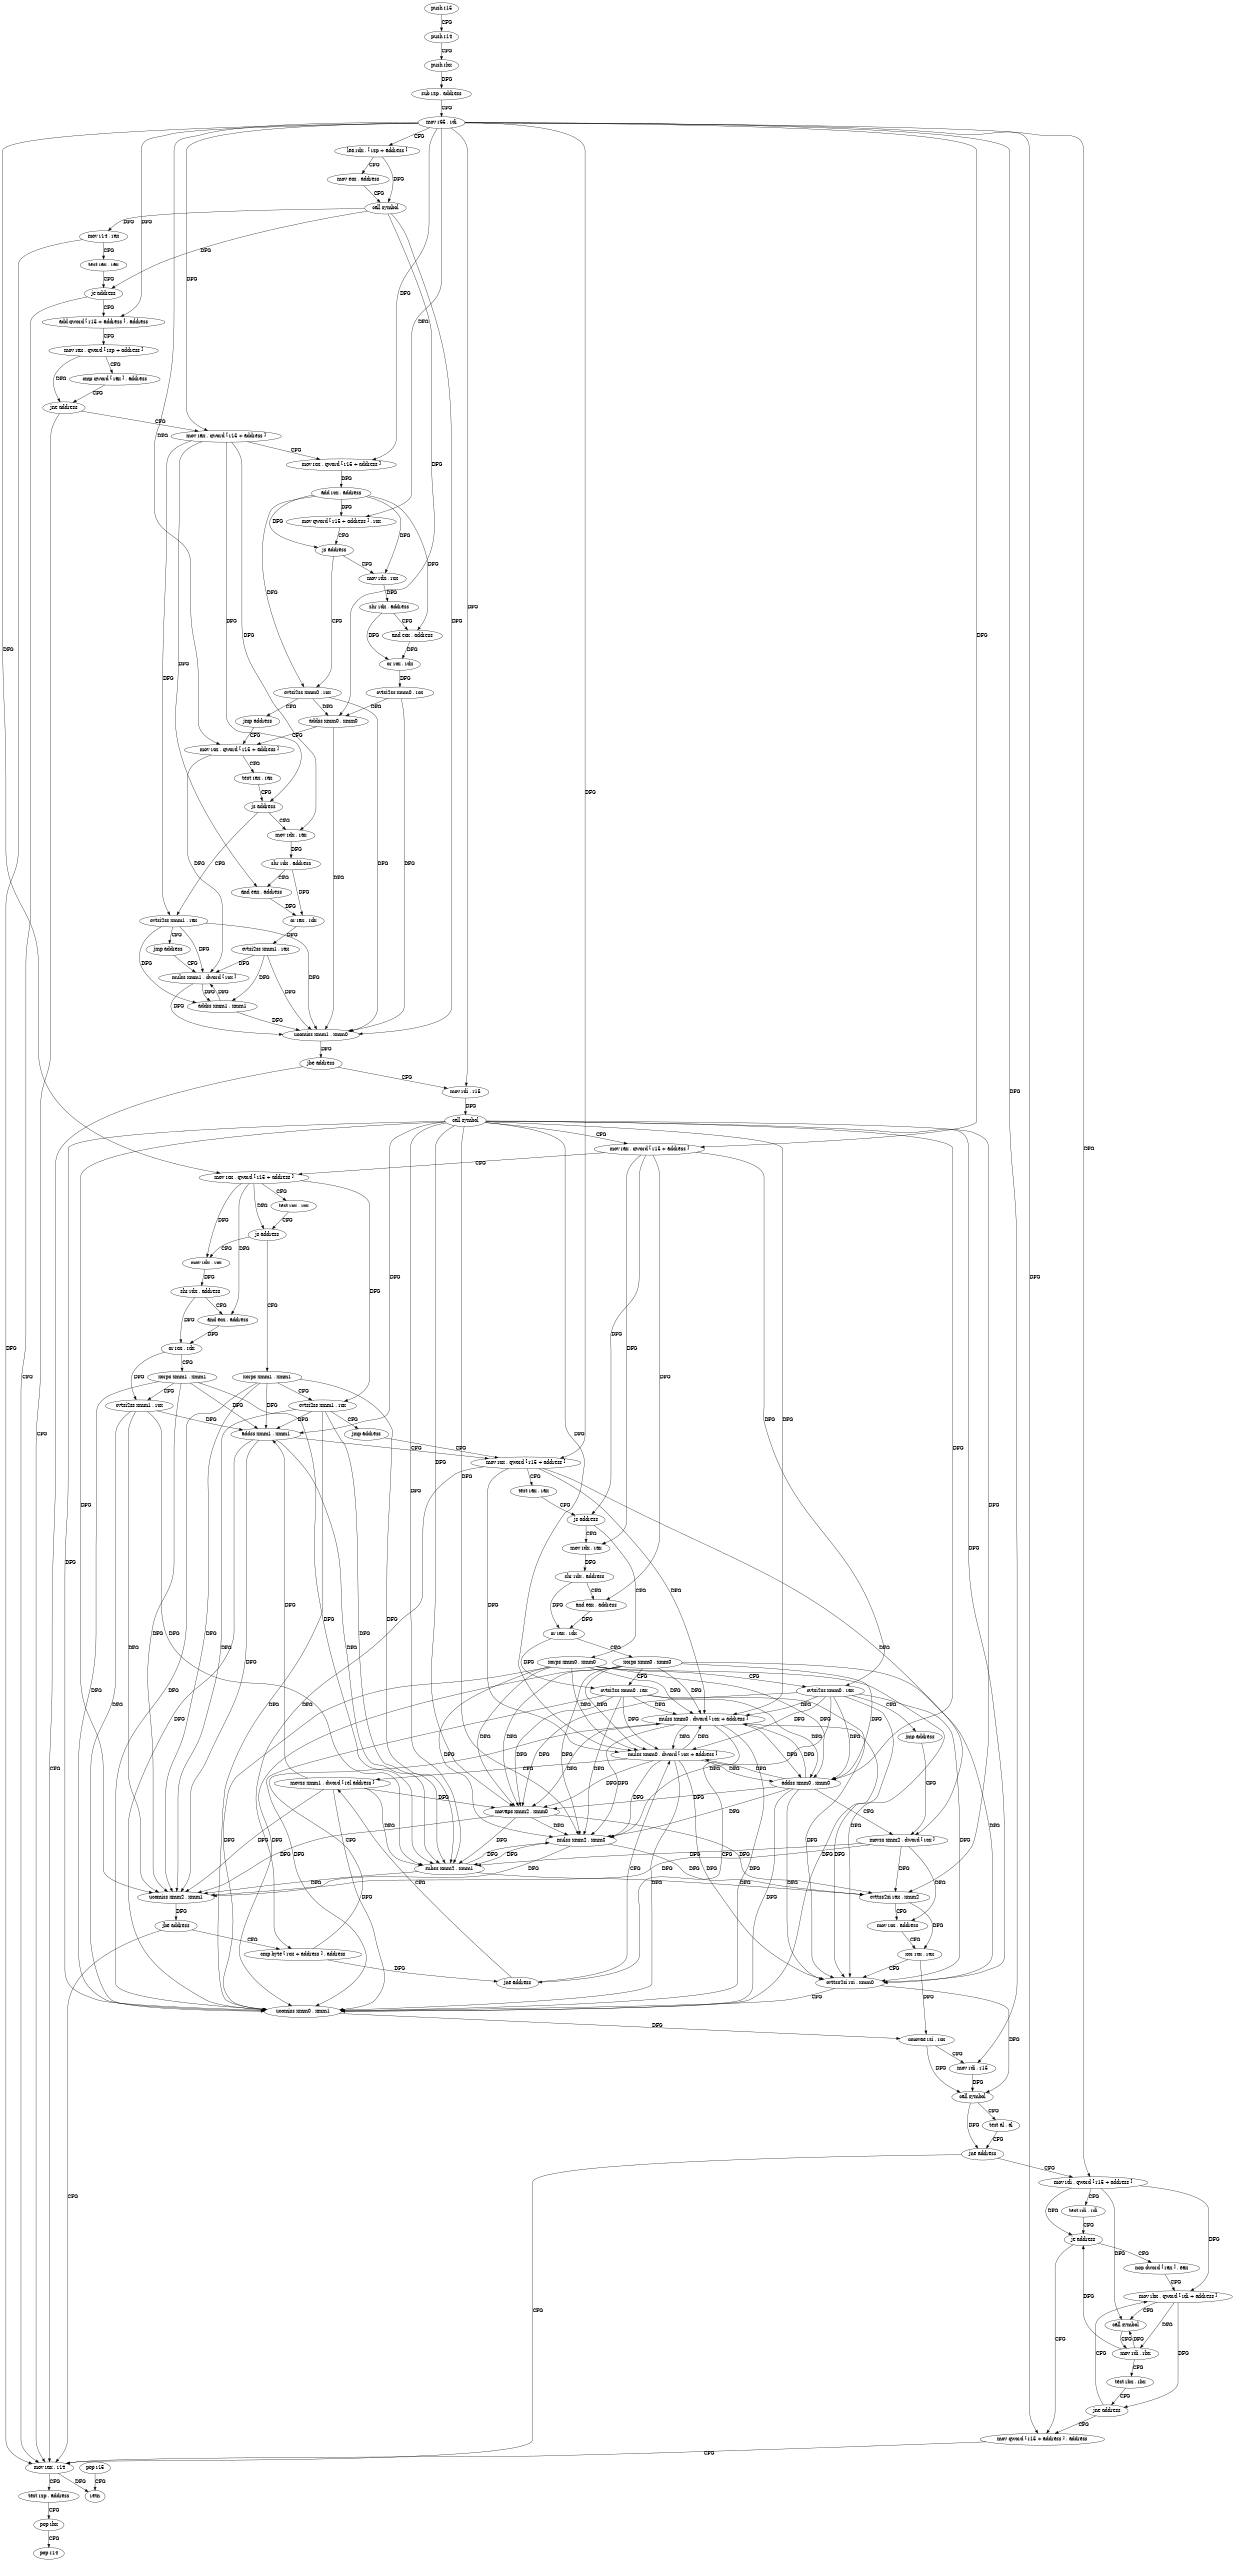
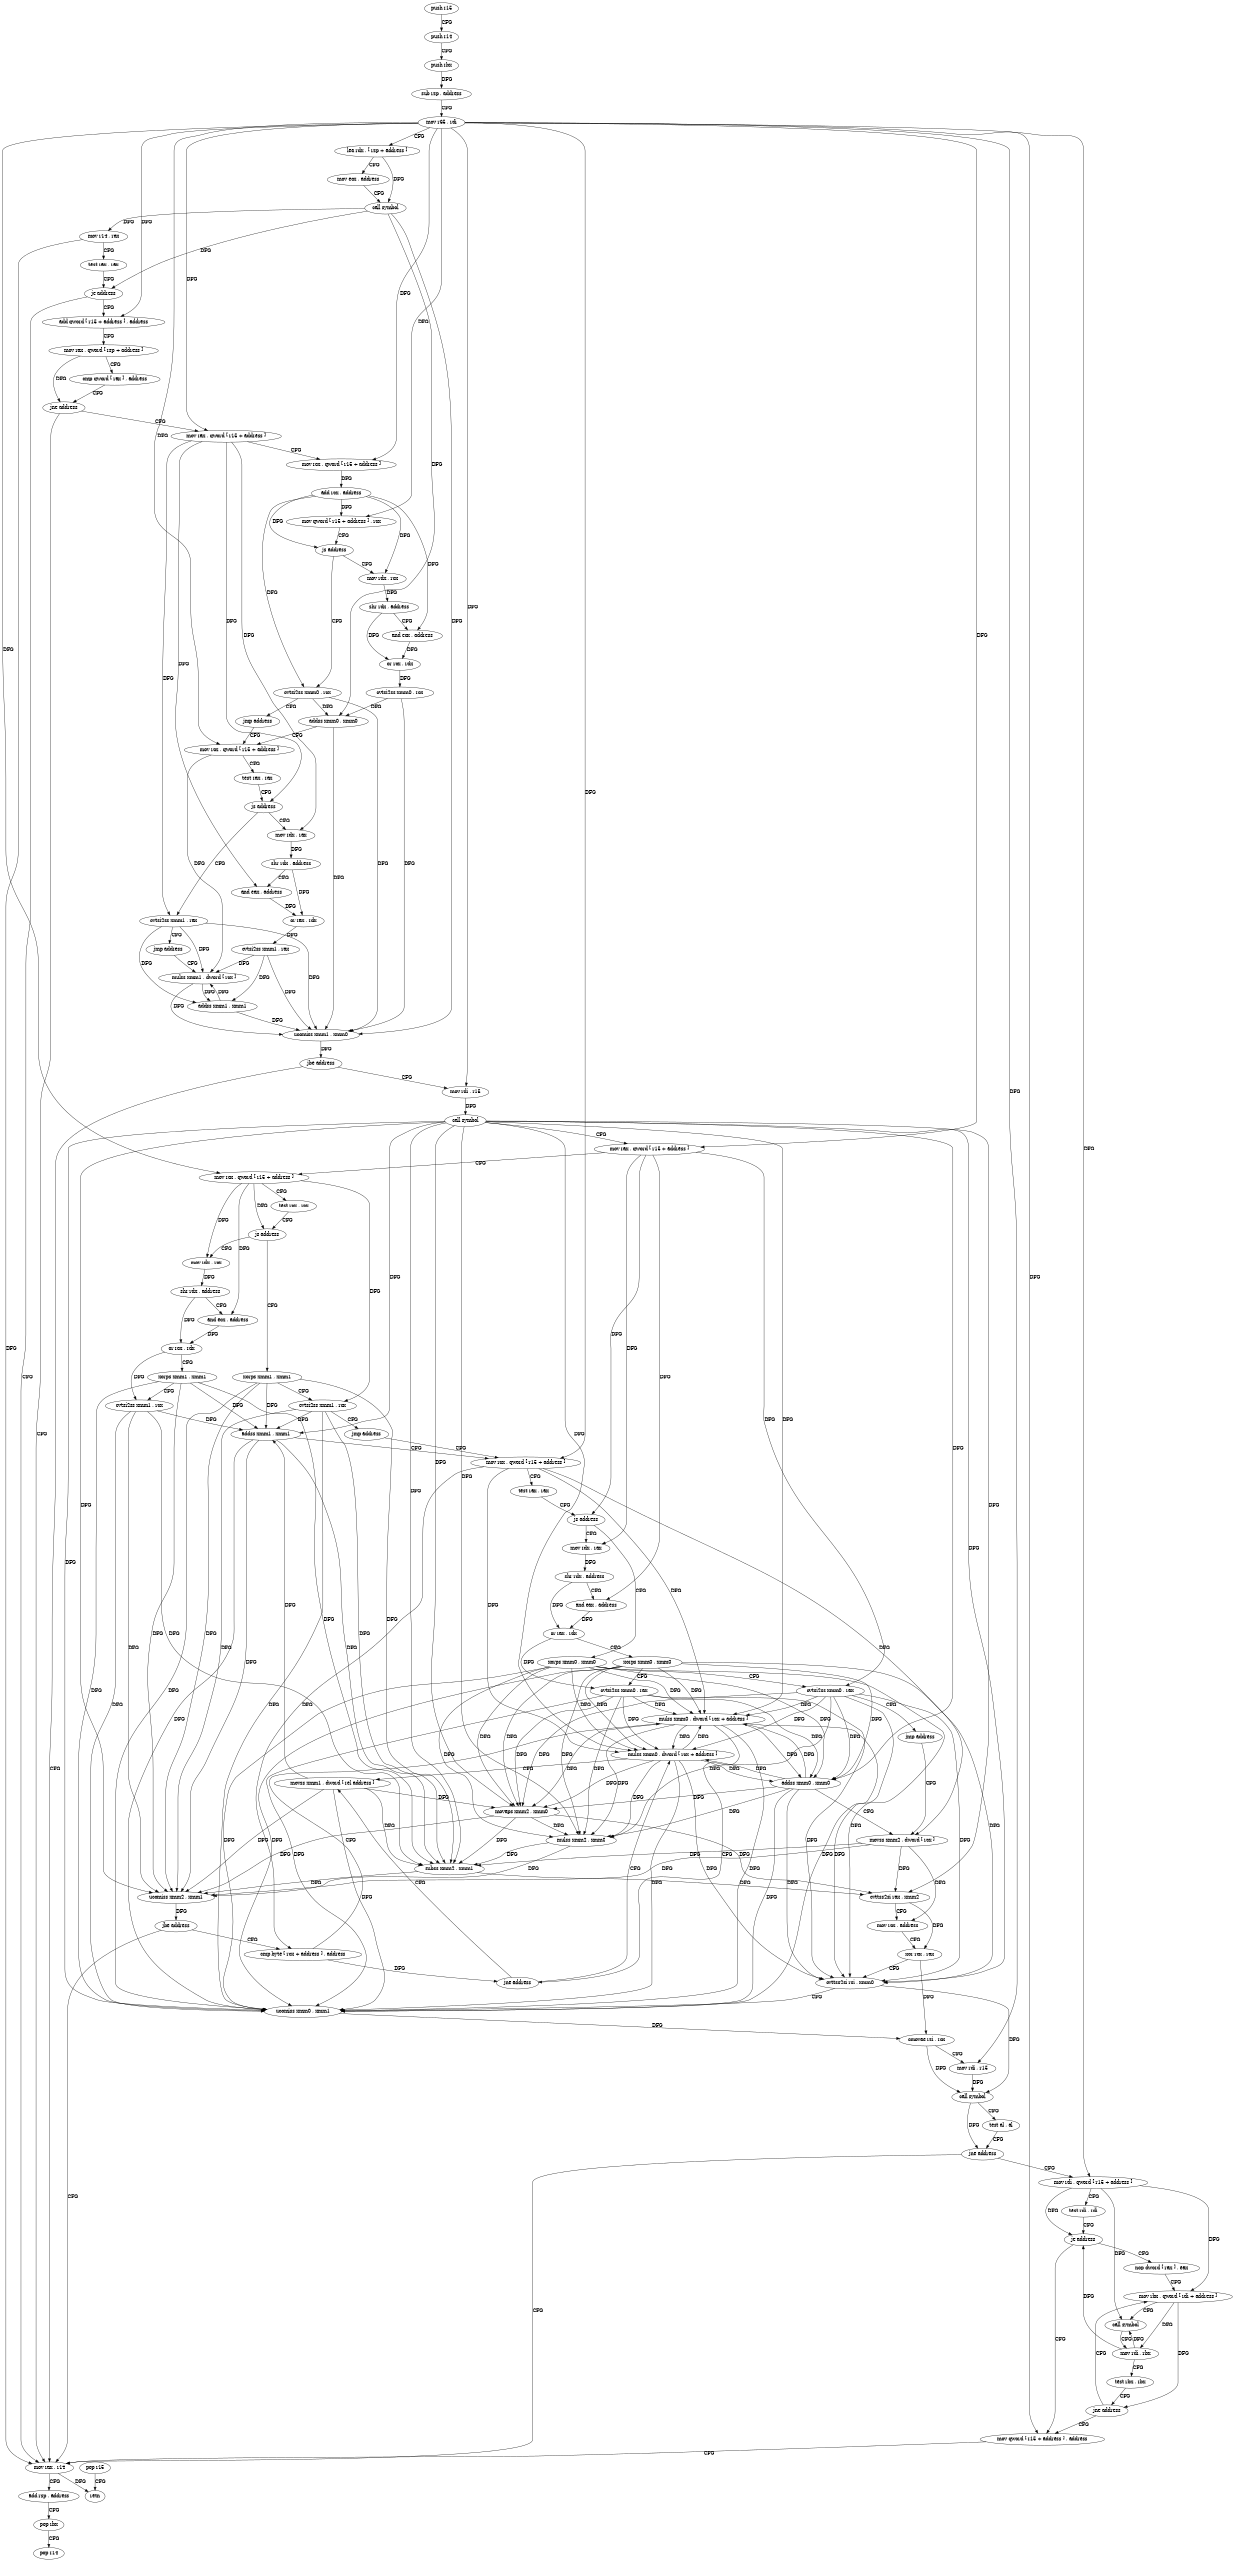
(504, 1848) -> none
(731, 1880) -> none
(49, 2496) -> (49, 2496)
